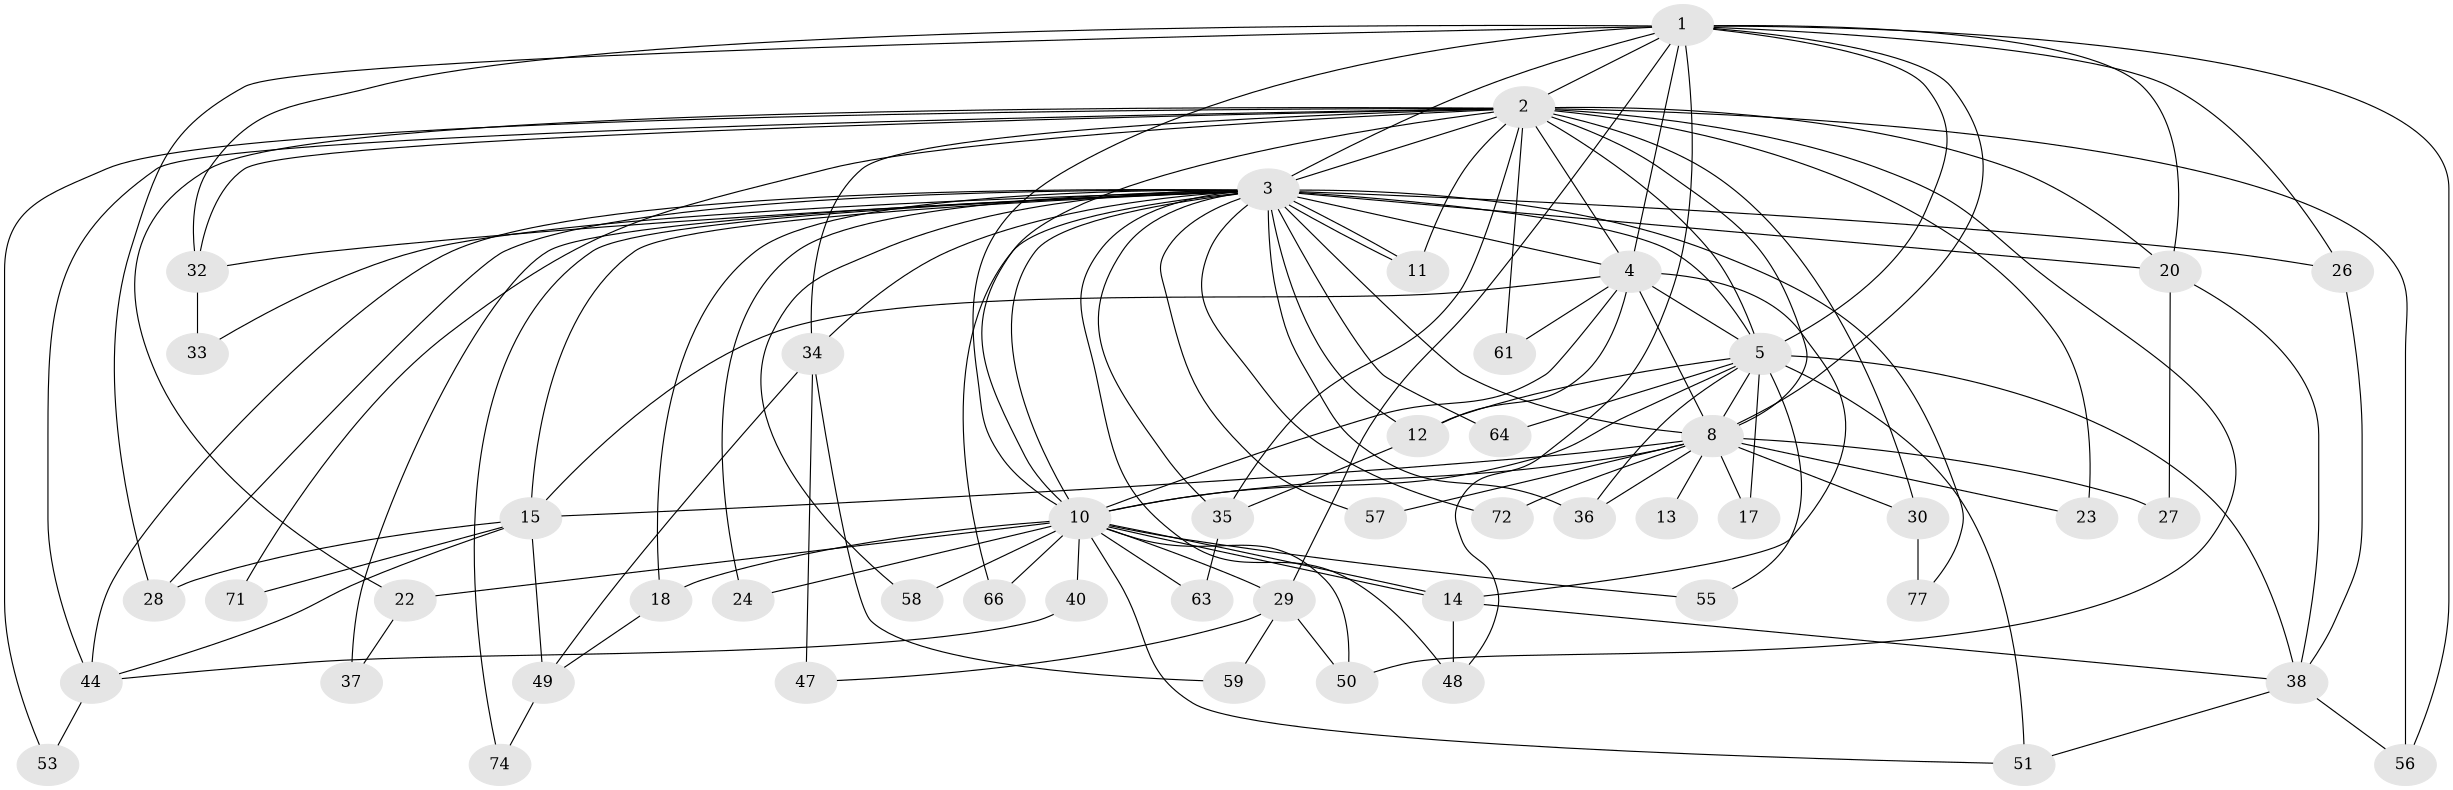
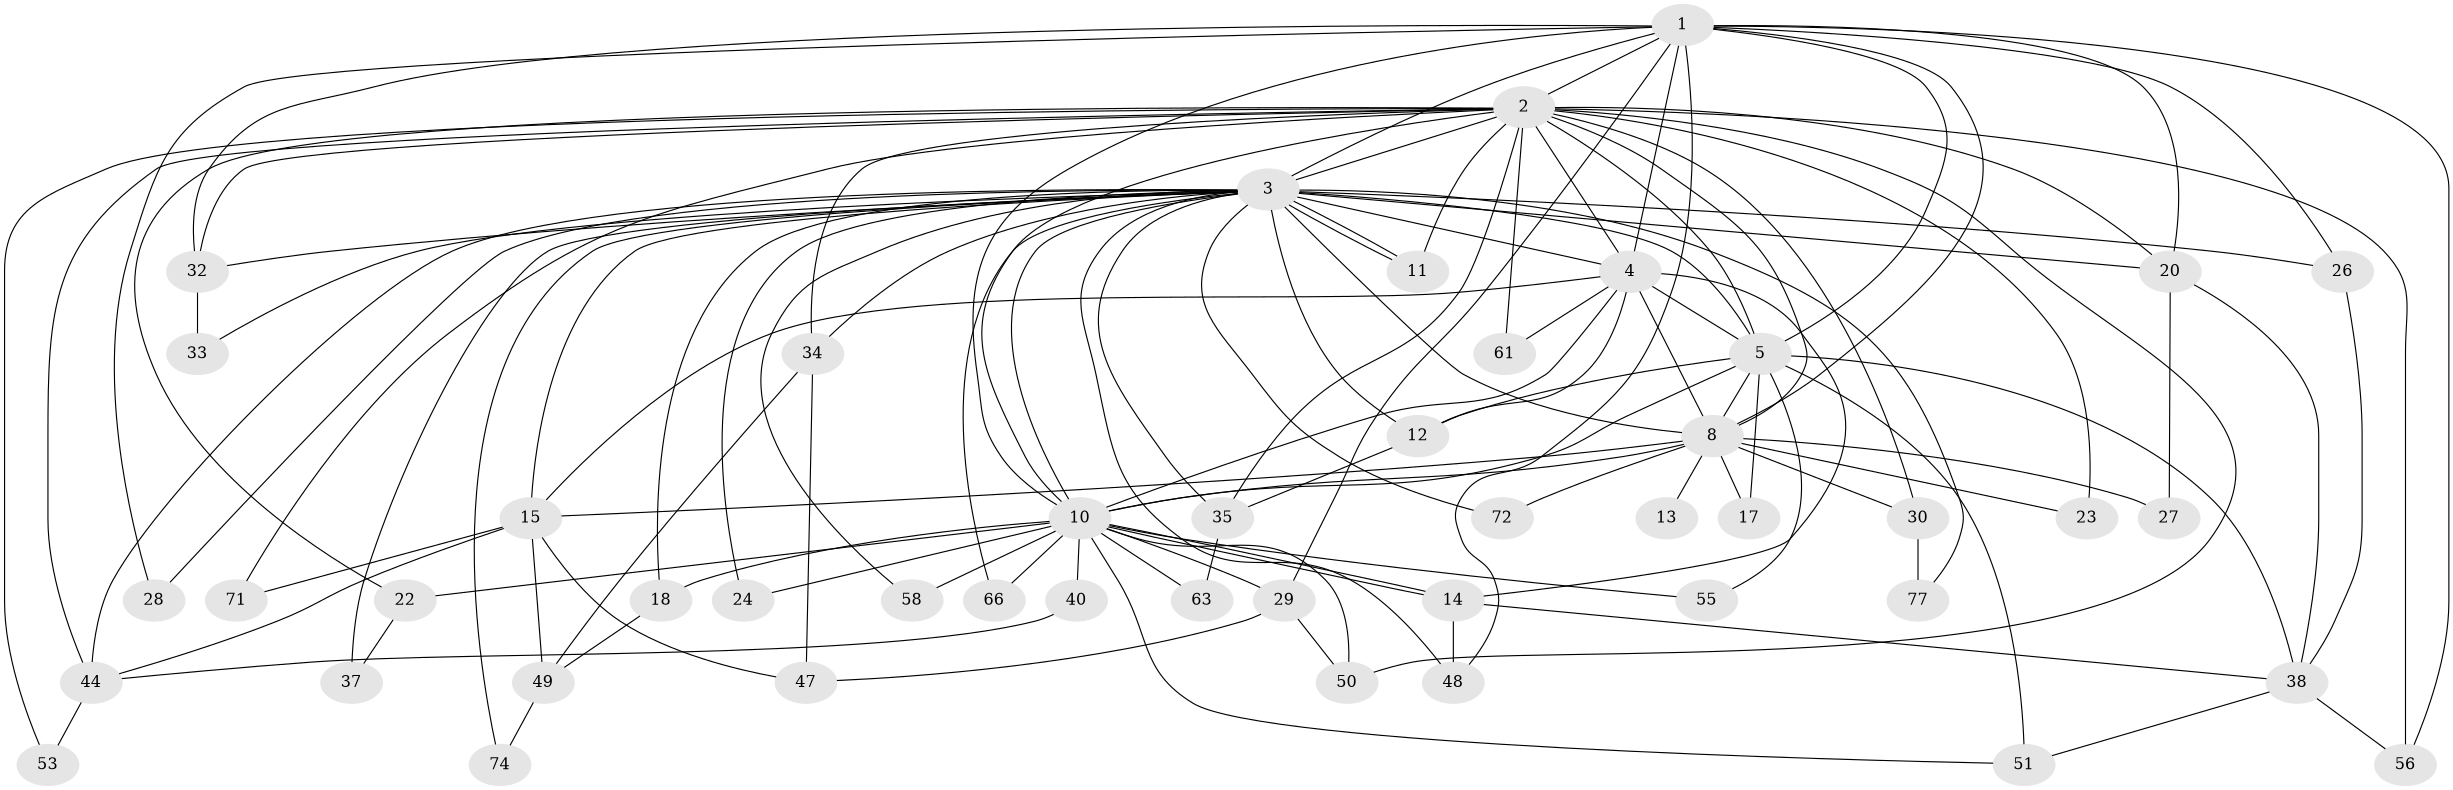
(1500, 436) -> none
(1376, 518) -> none
(1585, 518) -> none
(337, 546) -> (642, 634)
(1234, 683) -> none
